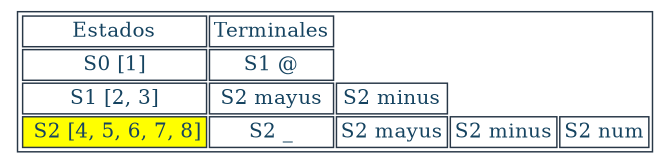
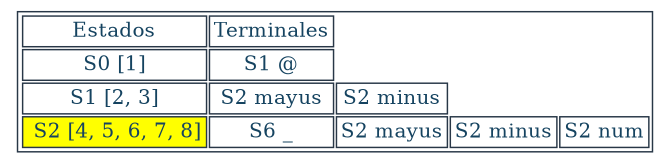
(272, 131) -> (272, 131)
